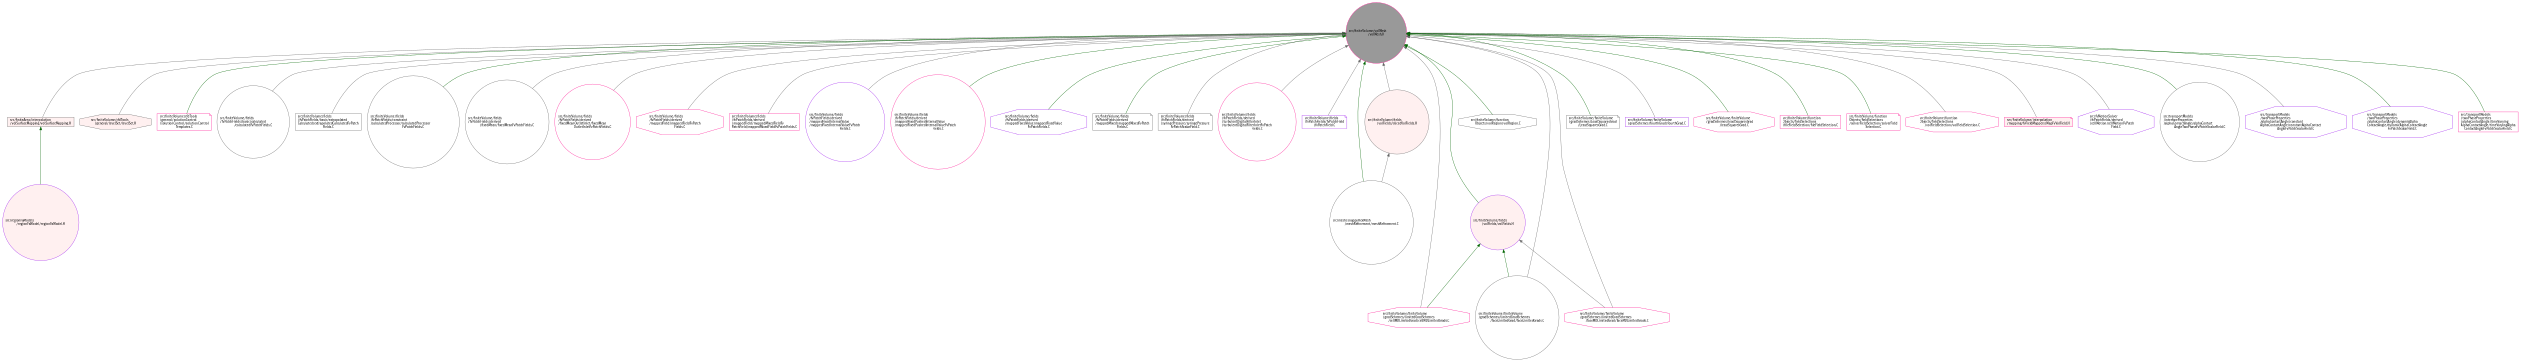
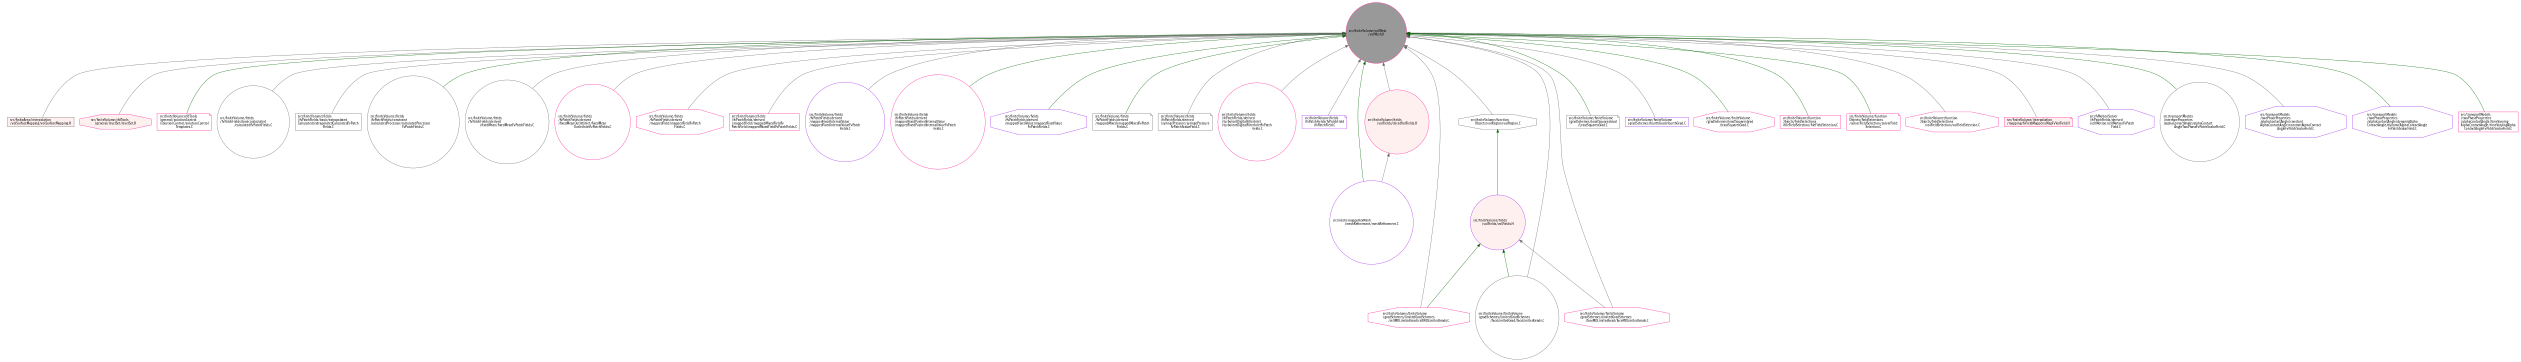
(1454, 75) -> (1454, 75)
(1452, 119) -> (1498, 164)
(116, 122) -> (116, 122)
(1397, 122) -> (1397, 122)
(41, 222) -> none
(1372, 222) -> (1372, 222)
